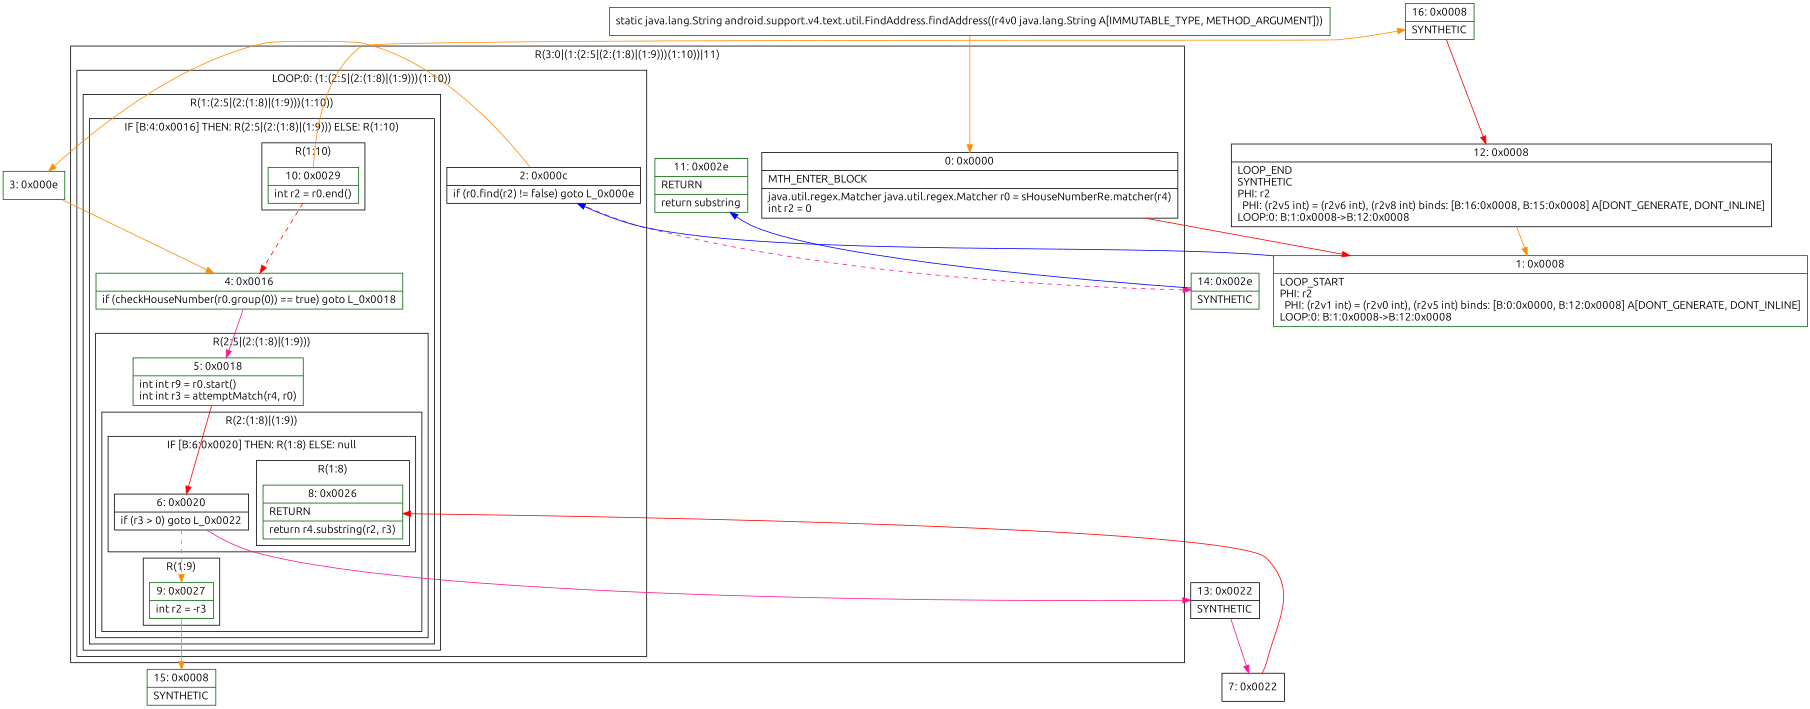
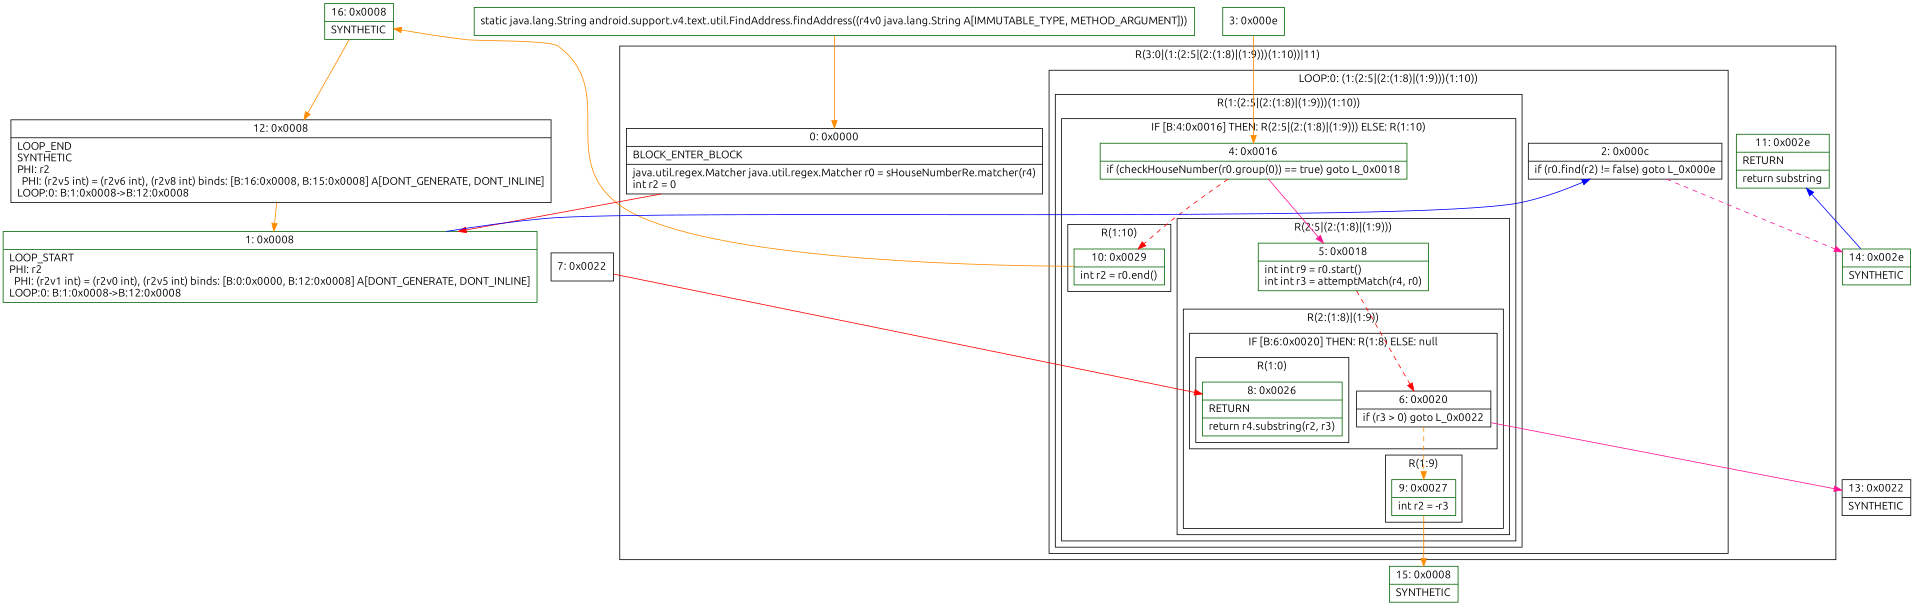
(311, 41) -> none
(1465, 88) -> (329, 76)
(818, 179) -> (688, 155)
(283, 235) -> (1187, 209)
(200, 446) -> (1385, 340)
(333, 470) -> (1272, 366)
(1239, 642) -> none
